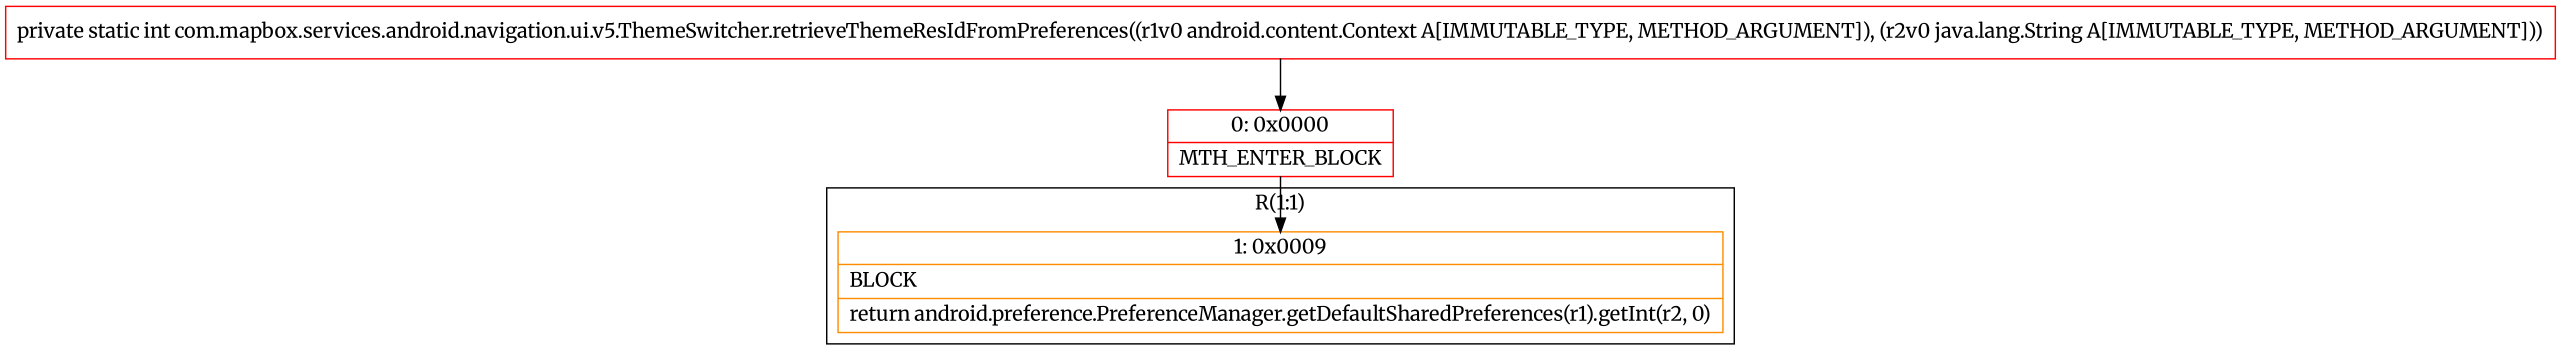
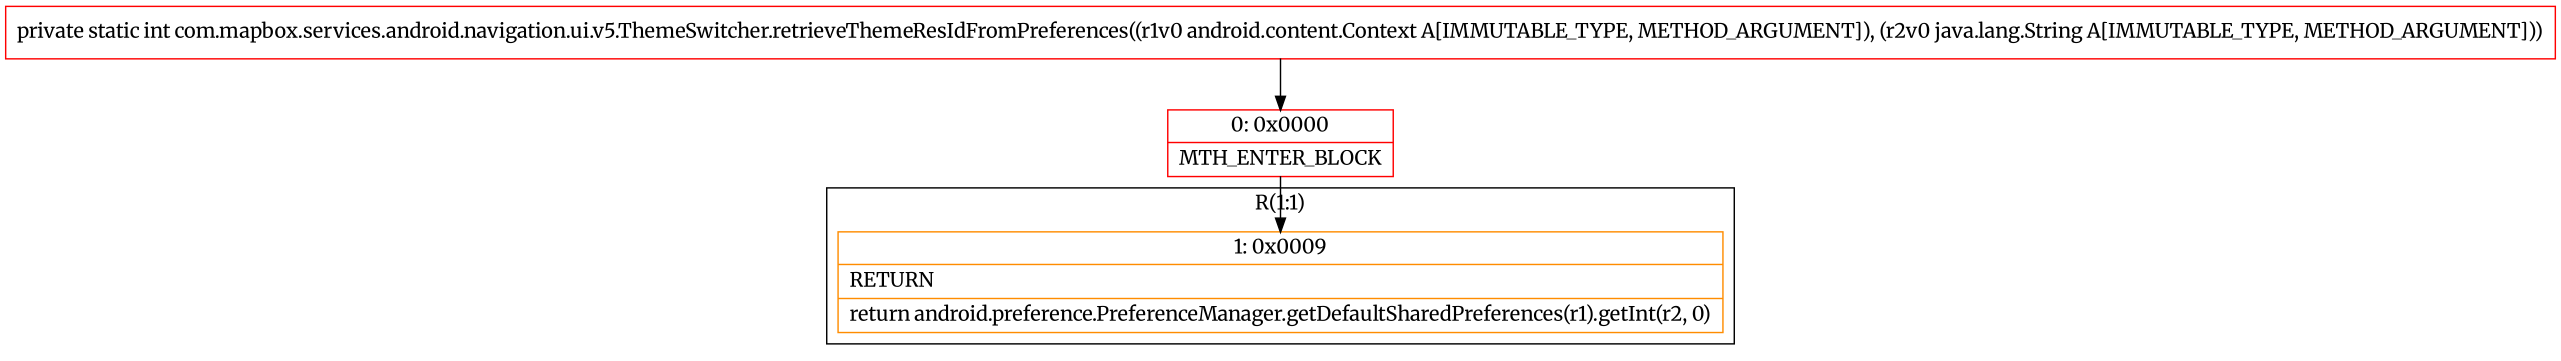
(883, 281) -> (892, 281)
